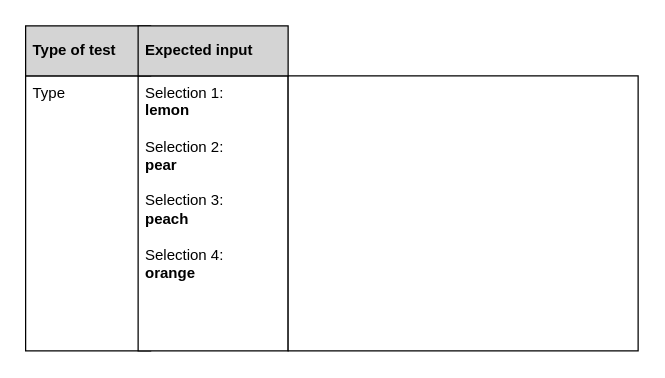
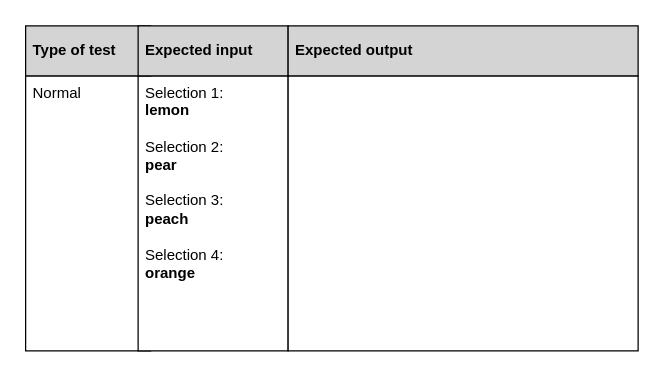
none -> (463, 51)
(50, 93) -> (56, 93)
